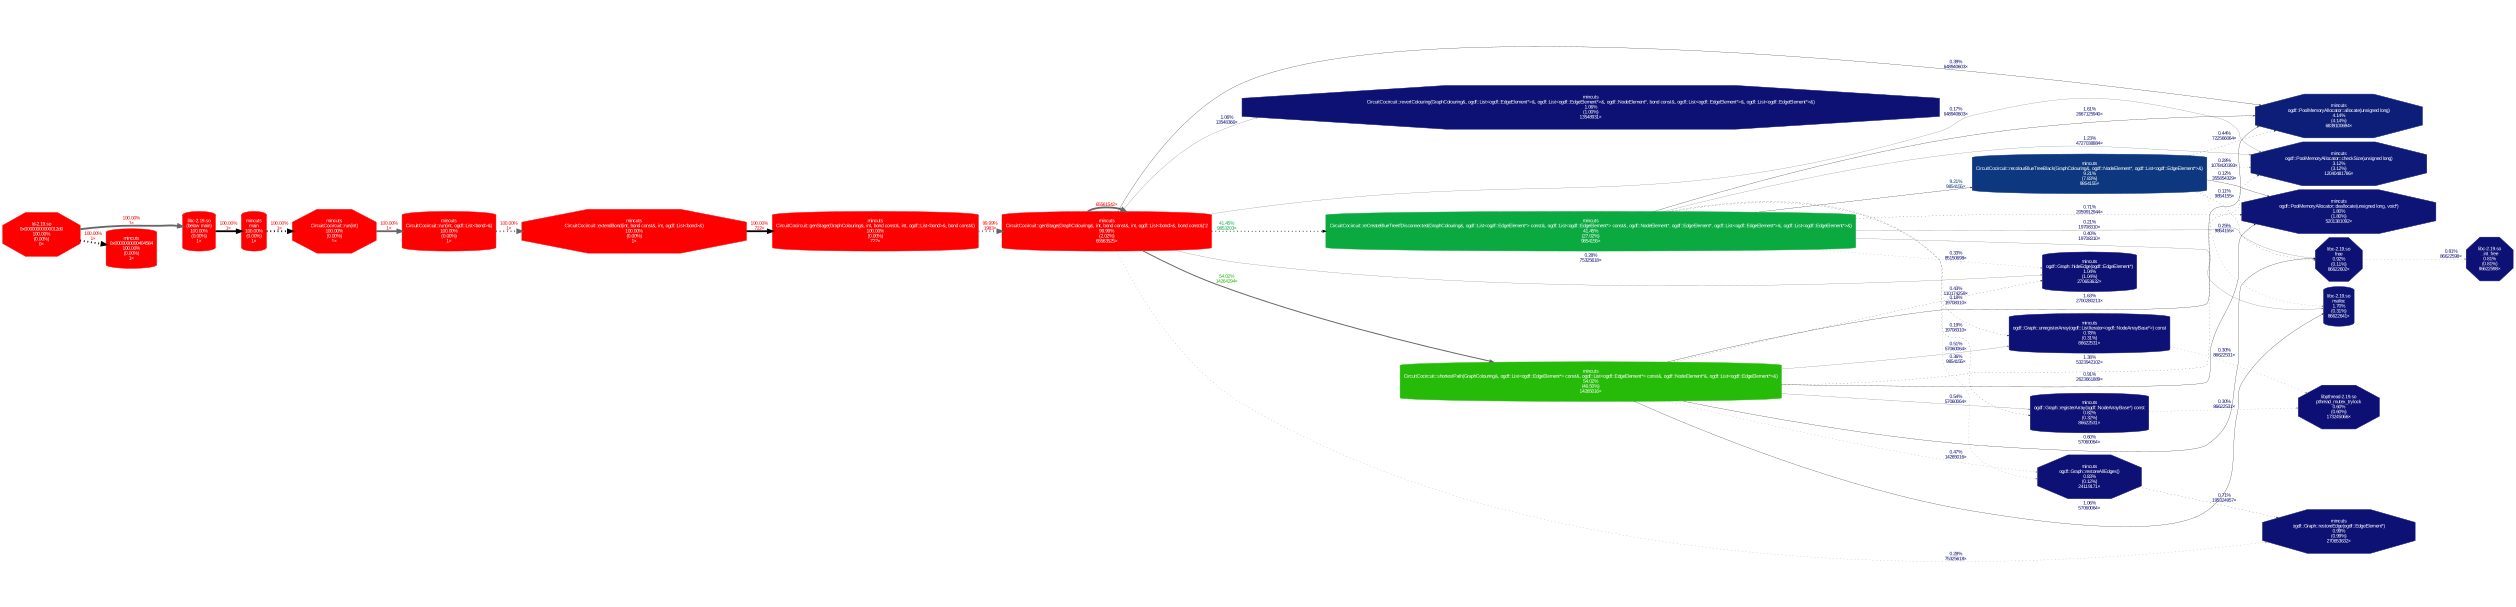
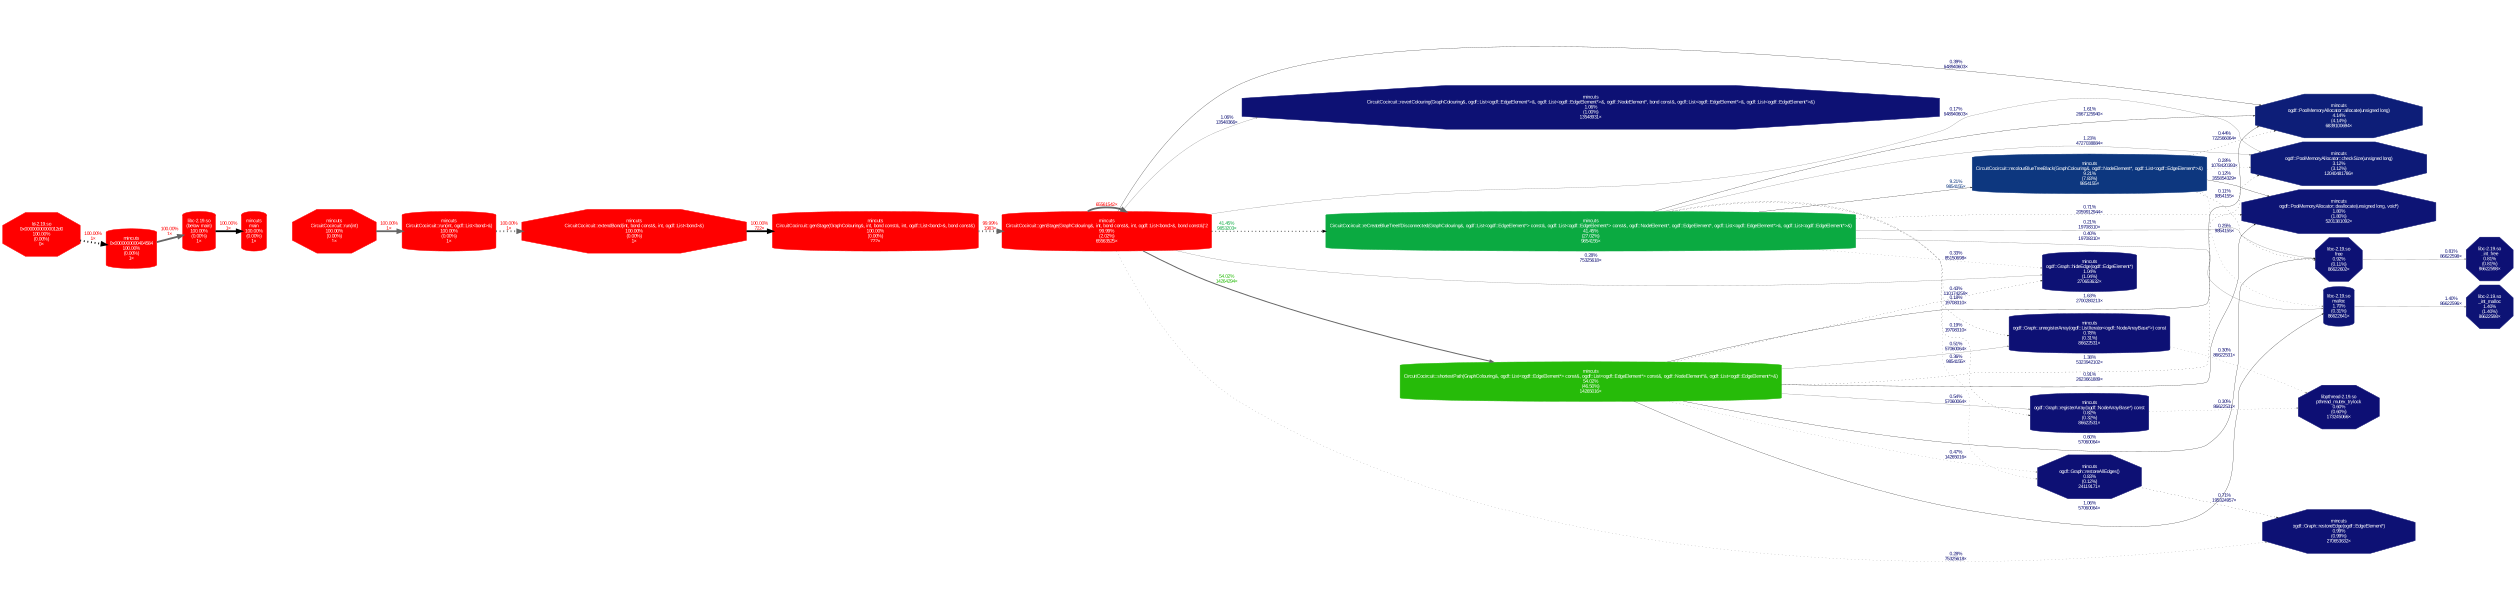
(129, 226) -> (167, 239)
(277, 231) -> none
(2413, 259) -> (2413, 259)
none -> (2490, 307)
